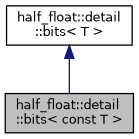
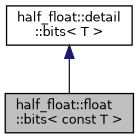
(69, 113) -> (69, 113)
